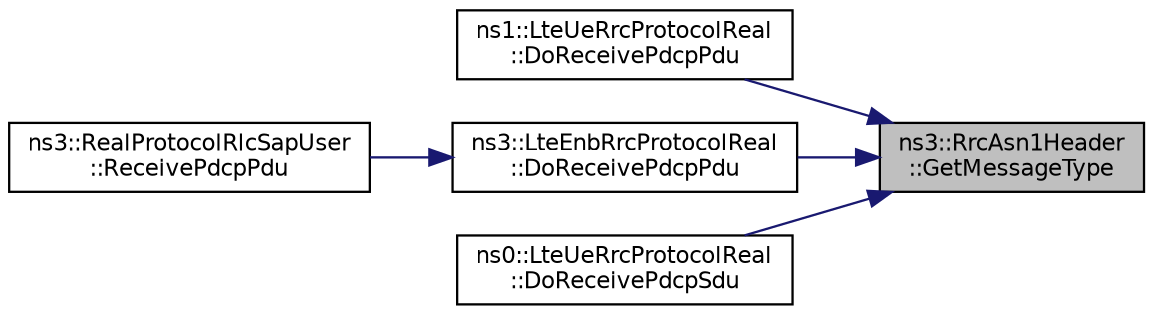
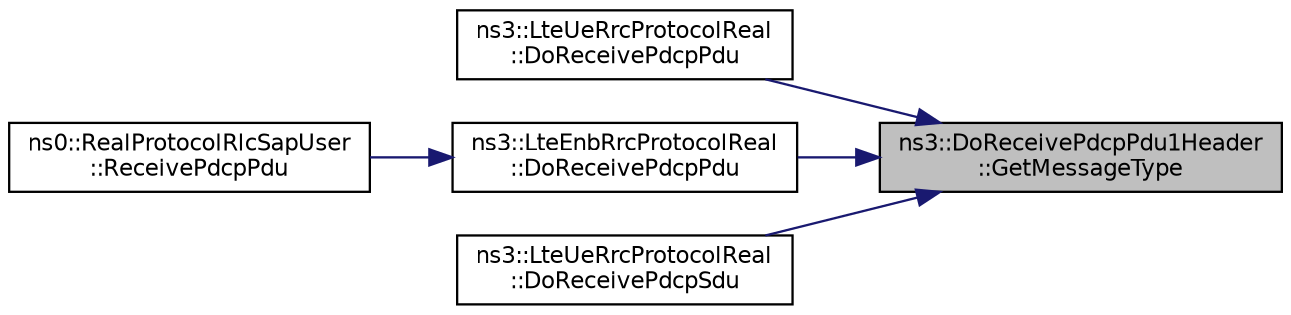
(625, 45) -> (625, 45)
(190, 157) -> (190, 157)
(1012, 157) -> (1081, 157)
(625, 270) -> (625, 270)
